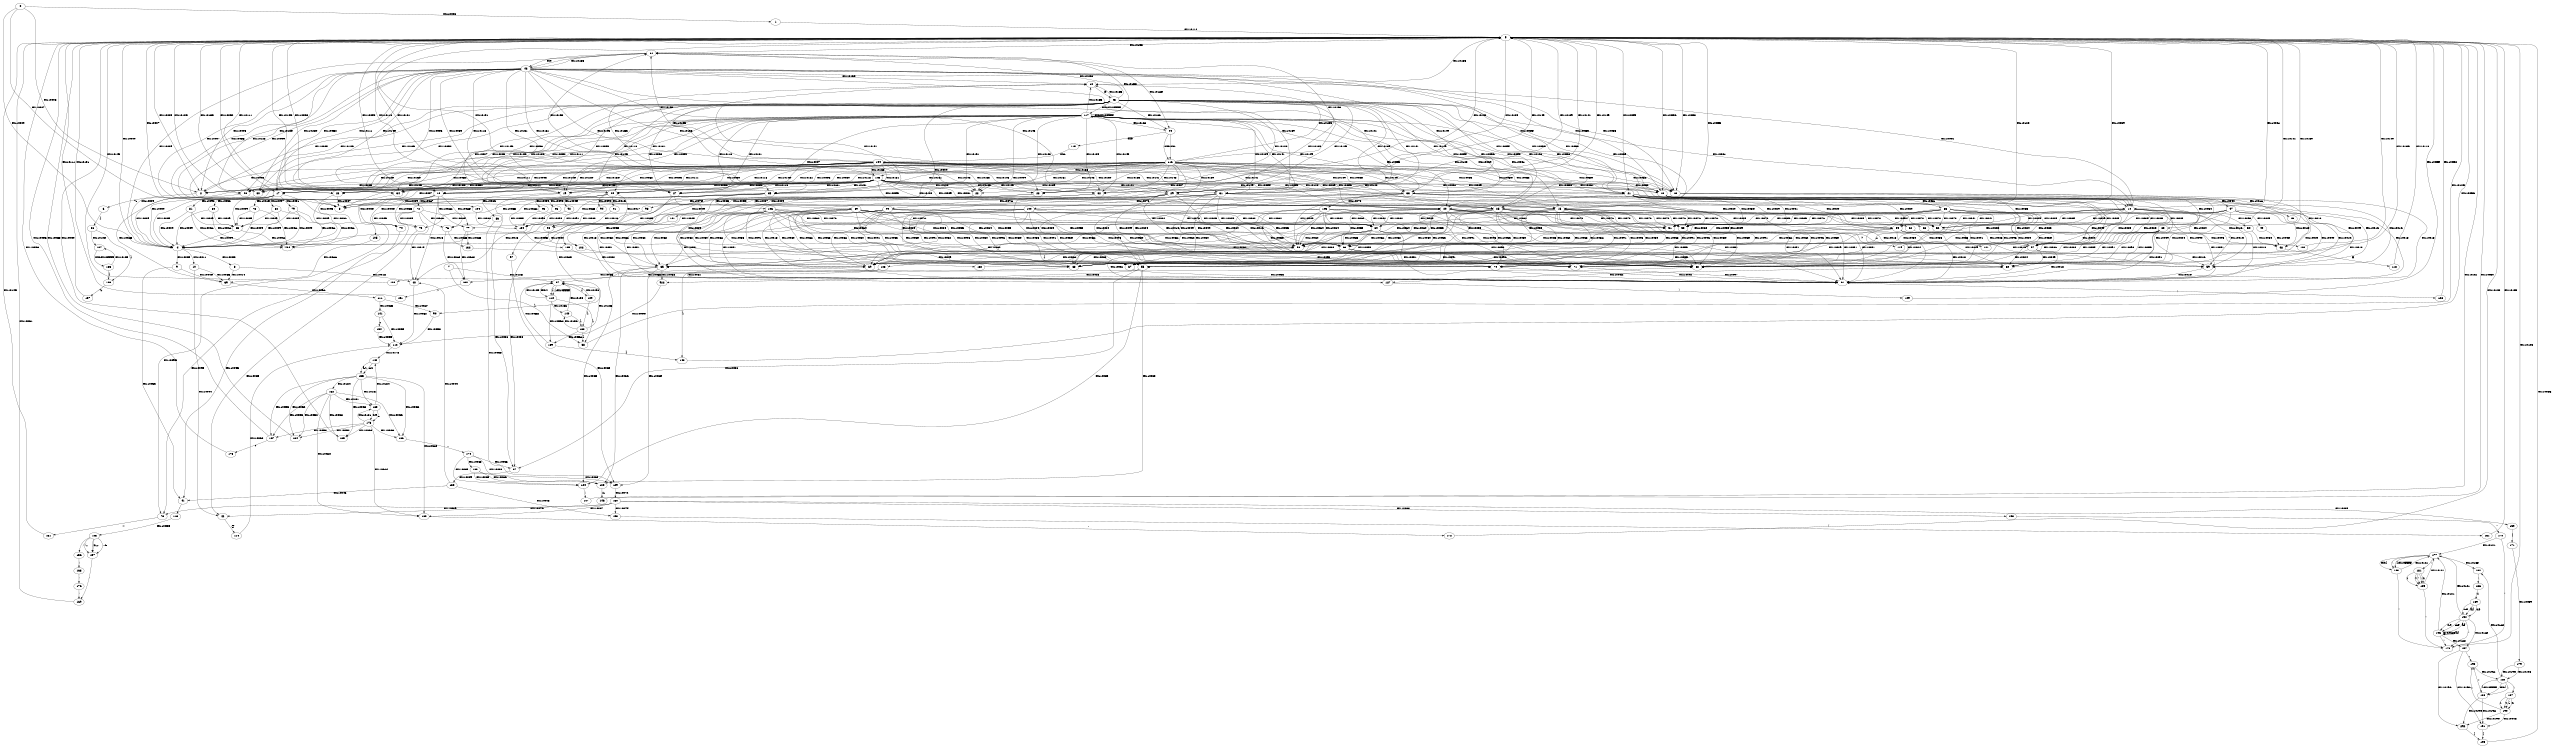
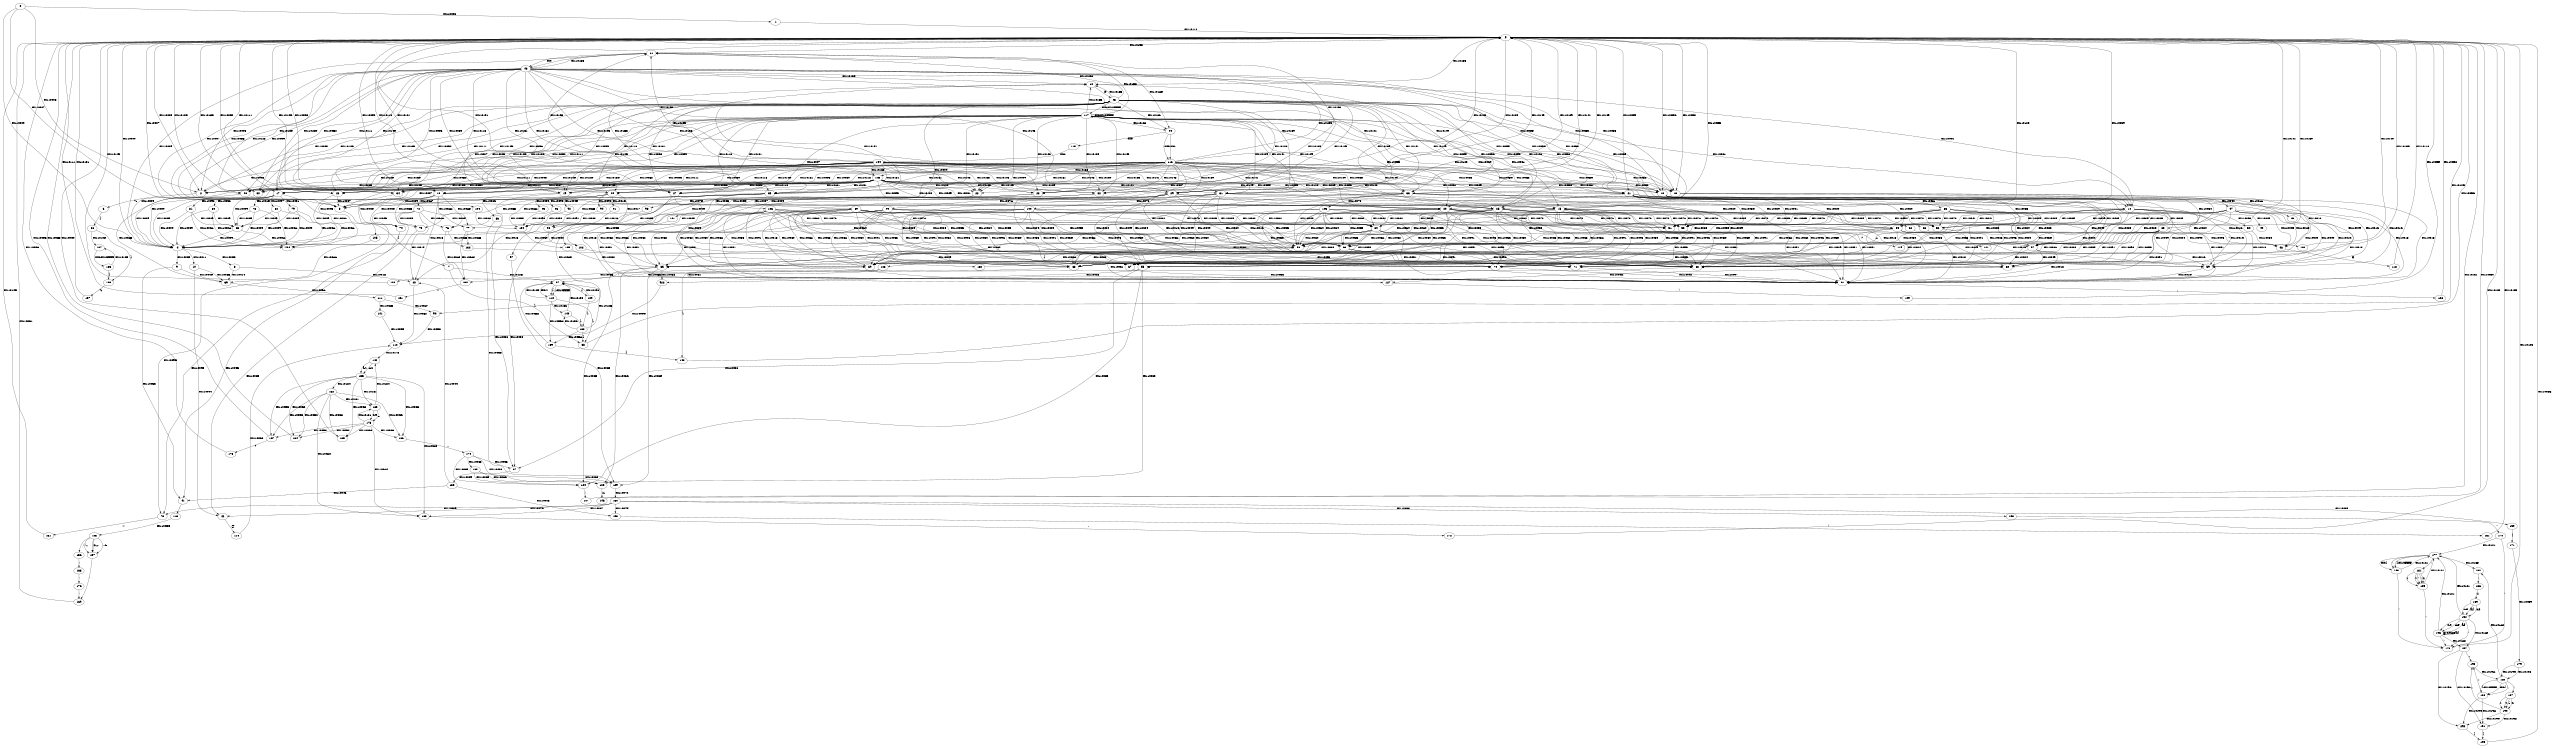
(2055, 44) -> none
none -> (589, 109)
none -> (1528, 218)
(2273, 235) -> (2273, 217)
none -> (393, 237)
(541, 238) -> (541, 238)
none -> (1433, 247)
(379, 329) -> none
(2510, 719) -> (2510, 719)
